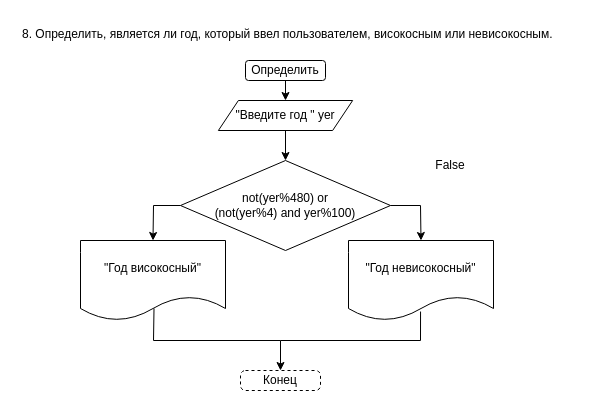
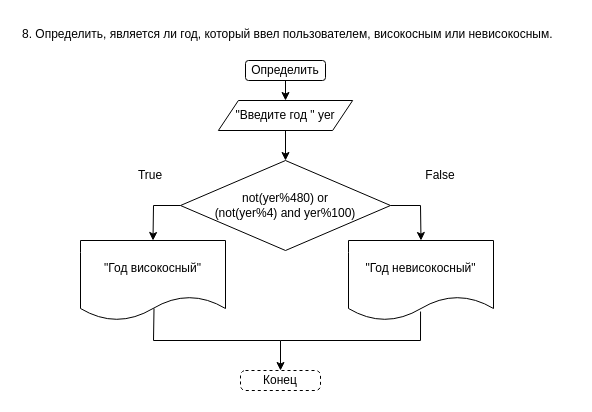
(451, 166) -> (441, 176)
none -> (151, 176)
